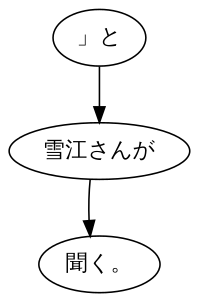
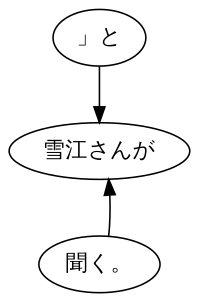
(89, 200) -> (110, 216)
